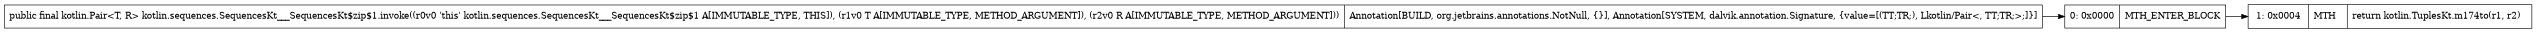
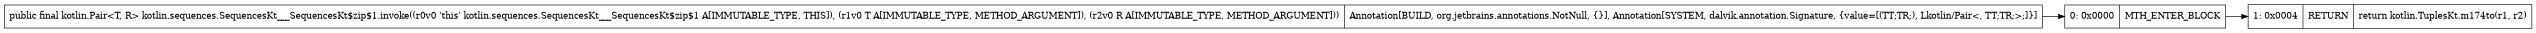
(2325, 16) -> (2328, 16)
